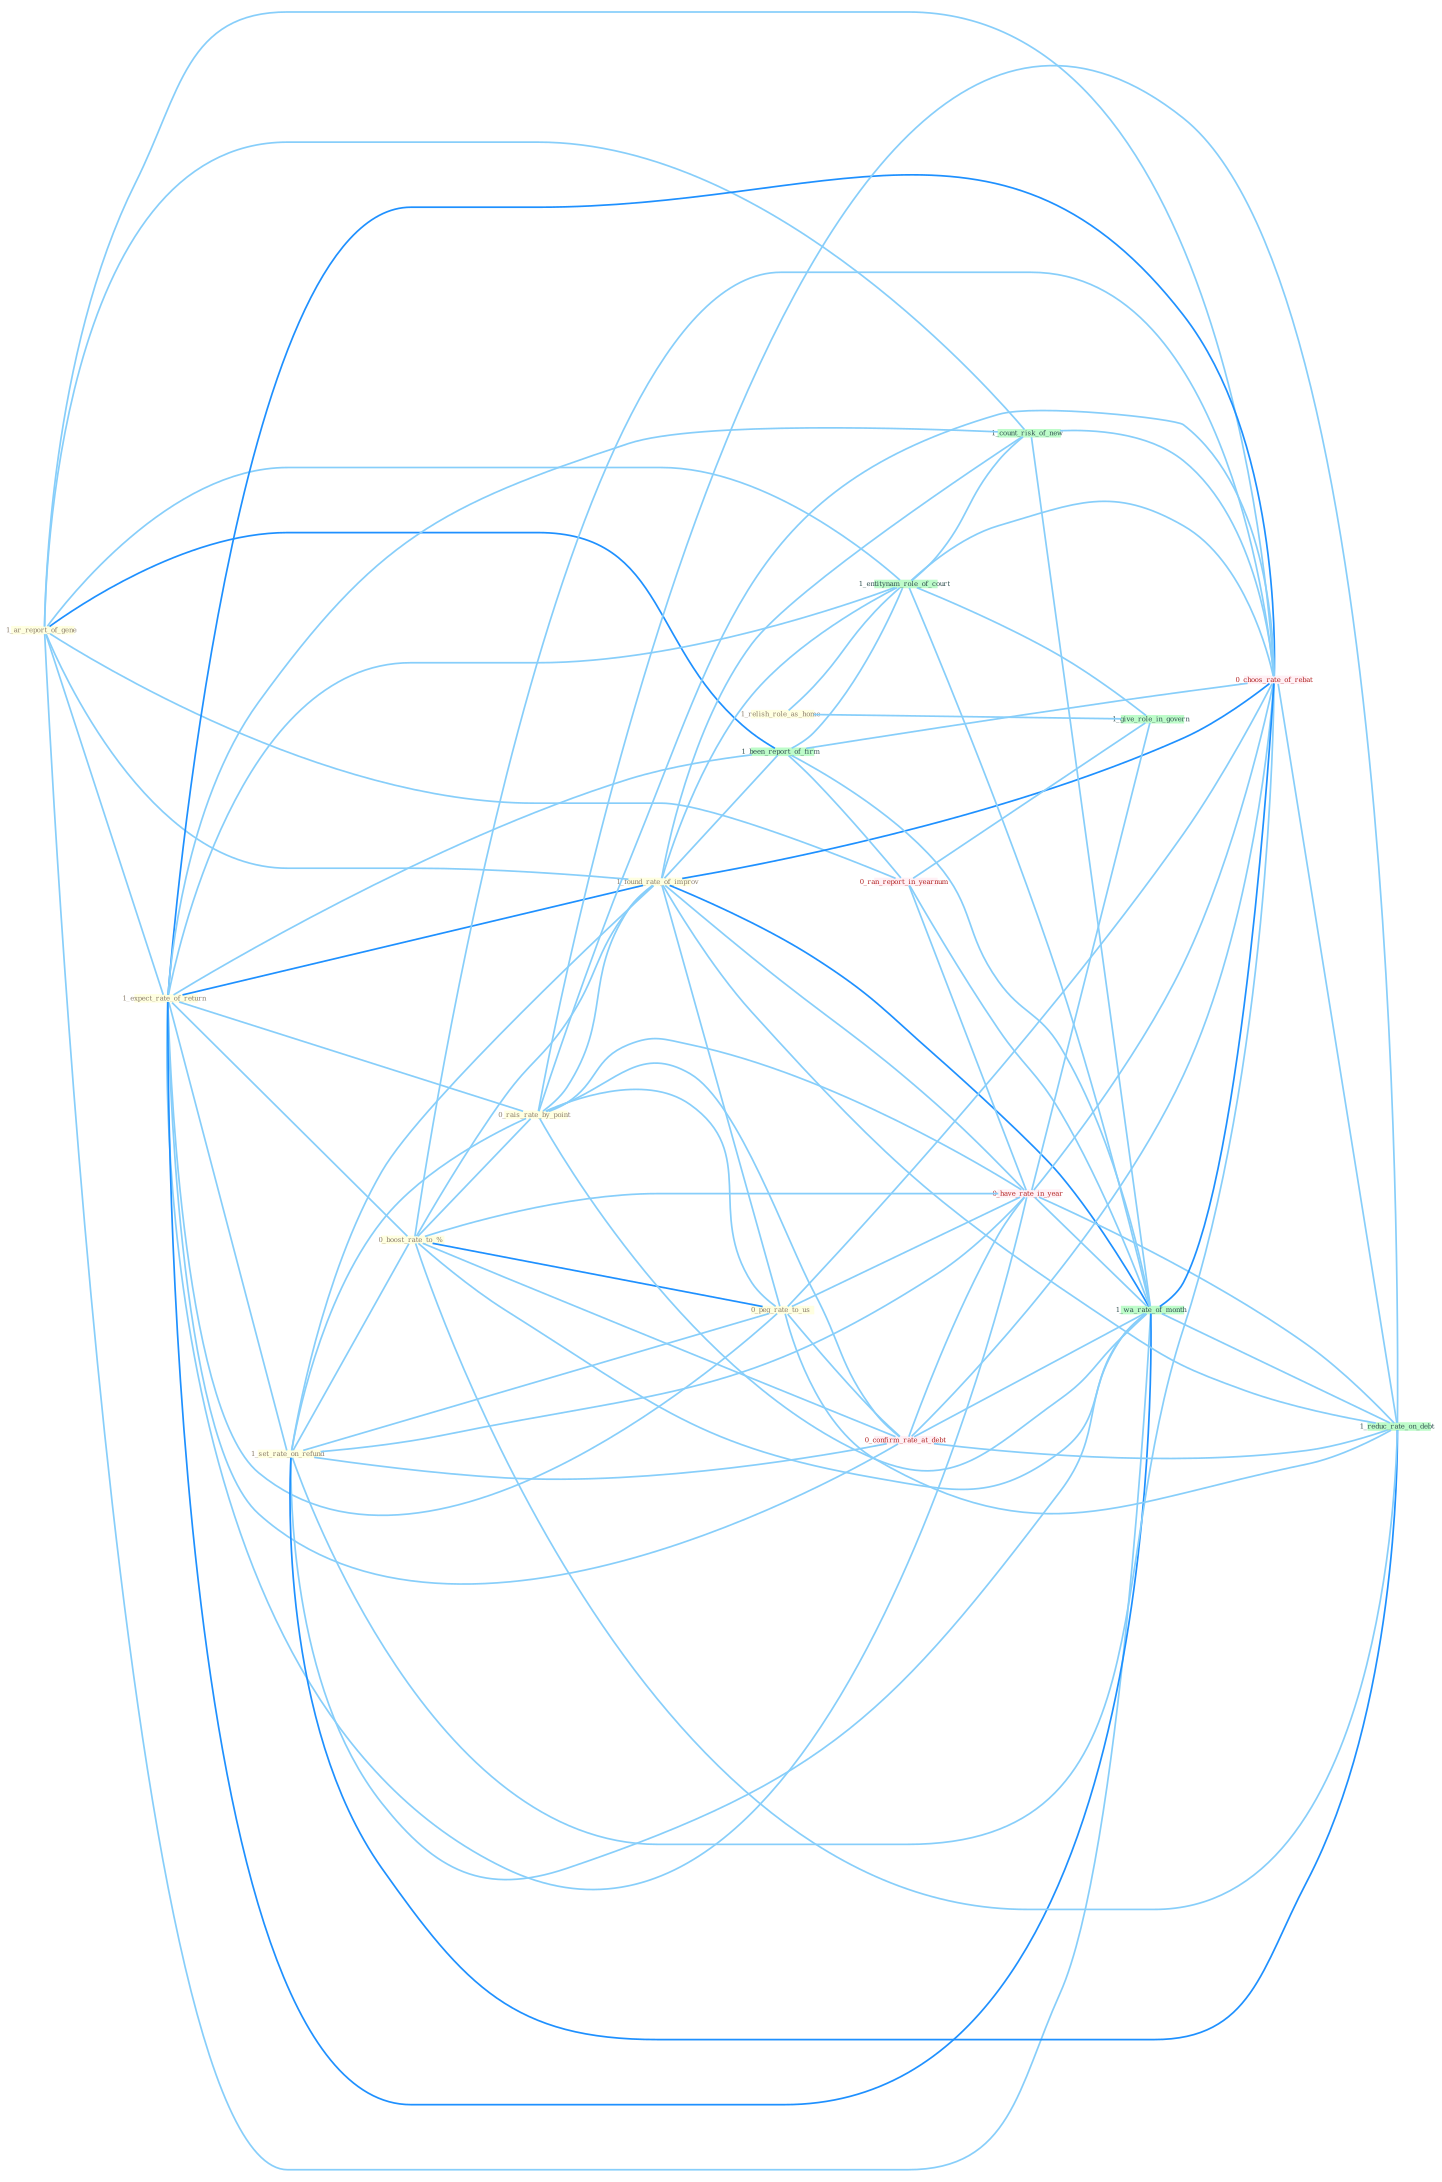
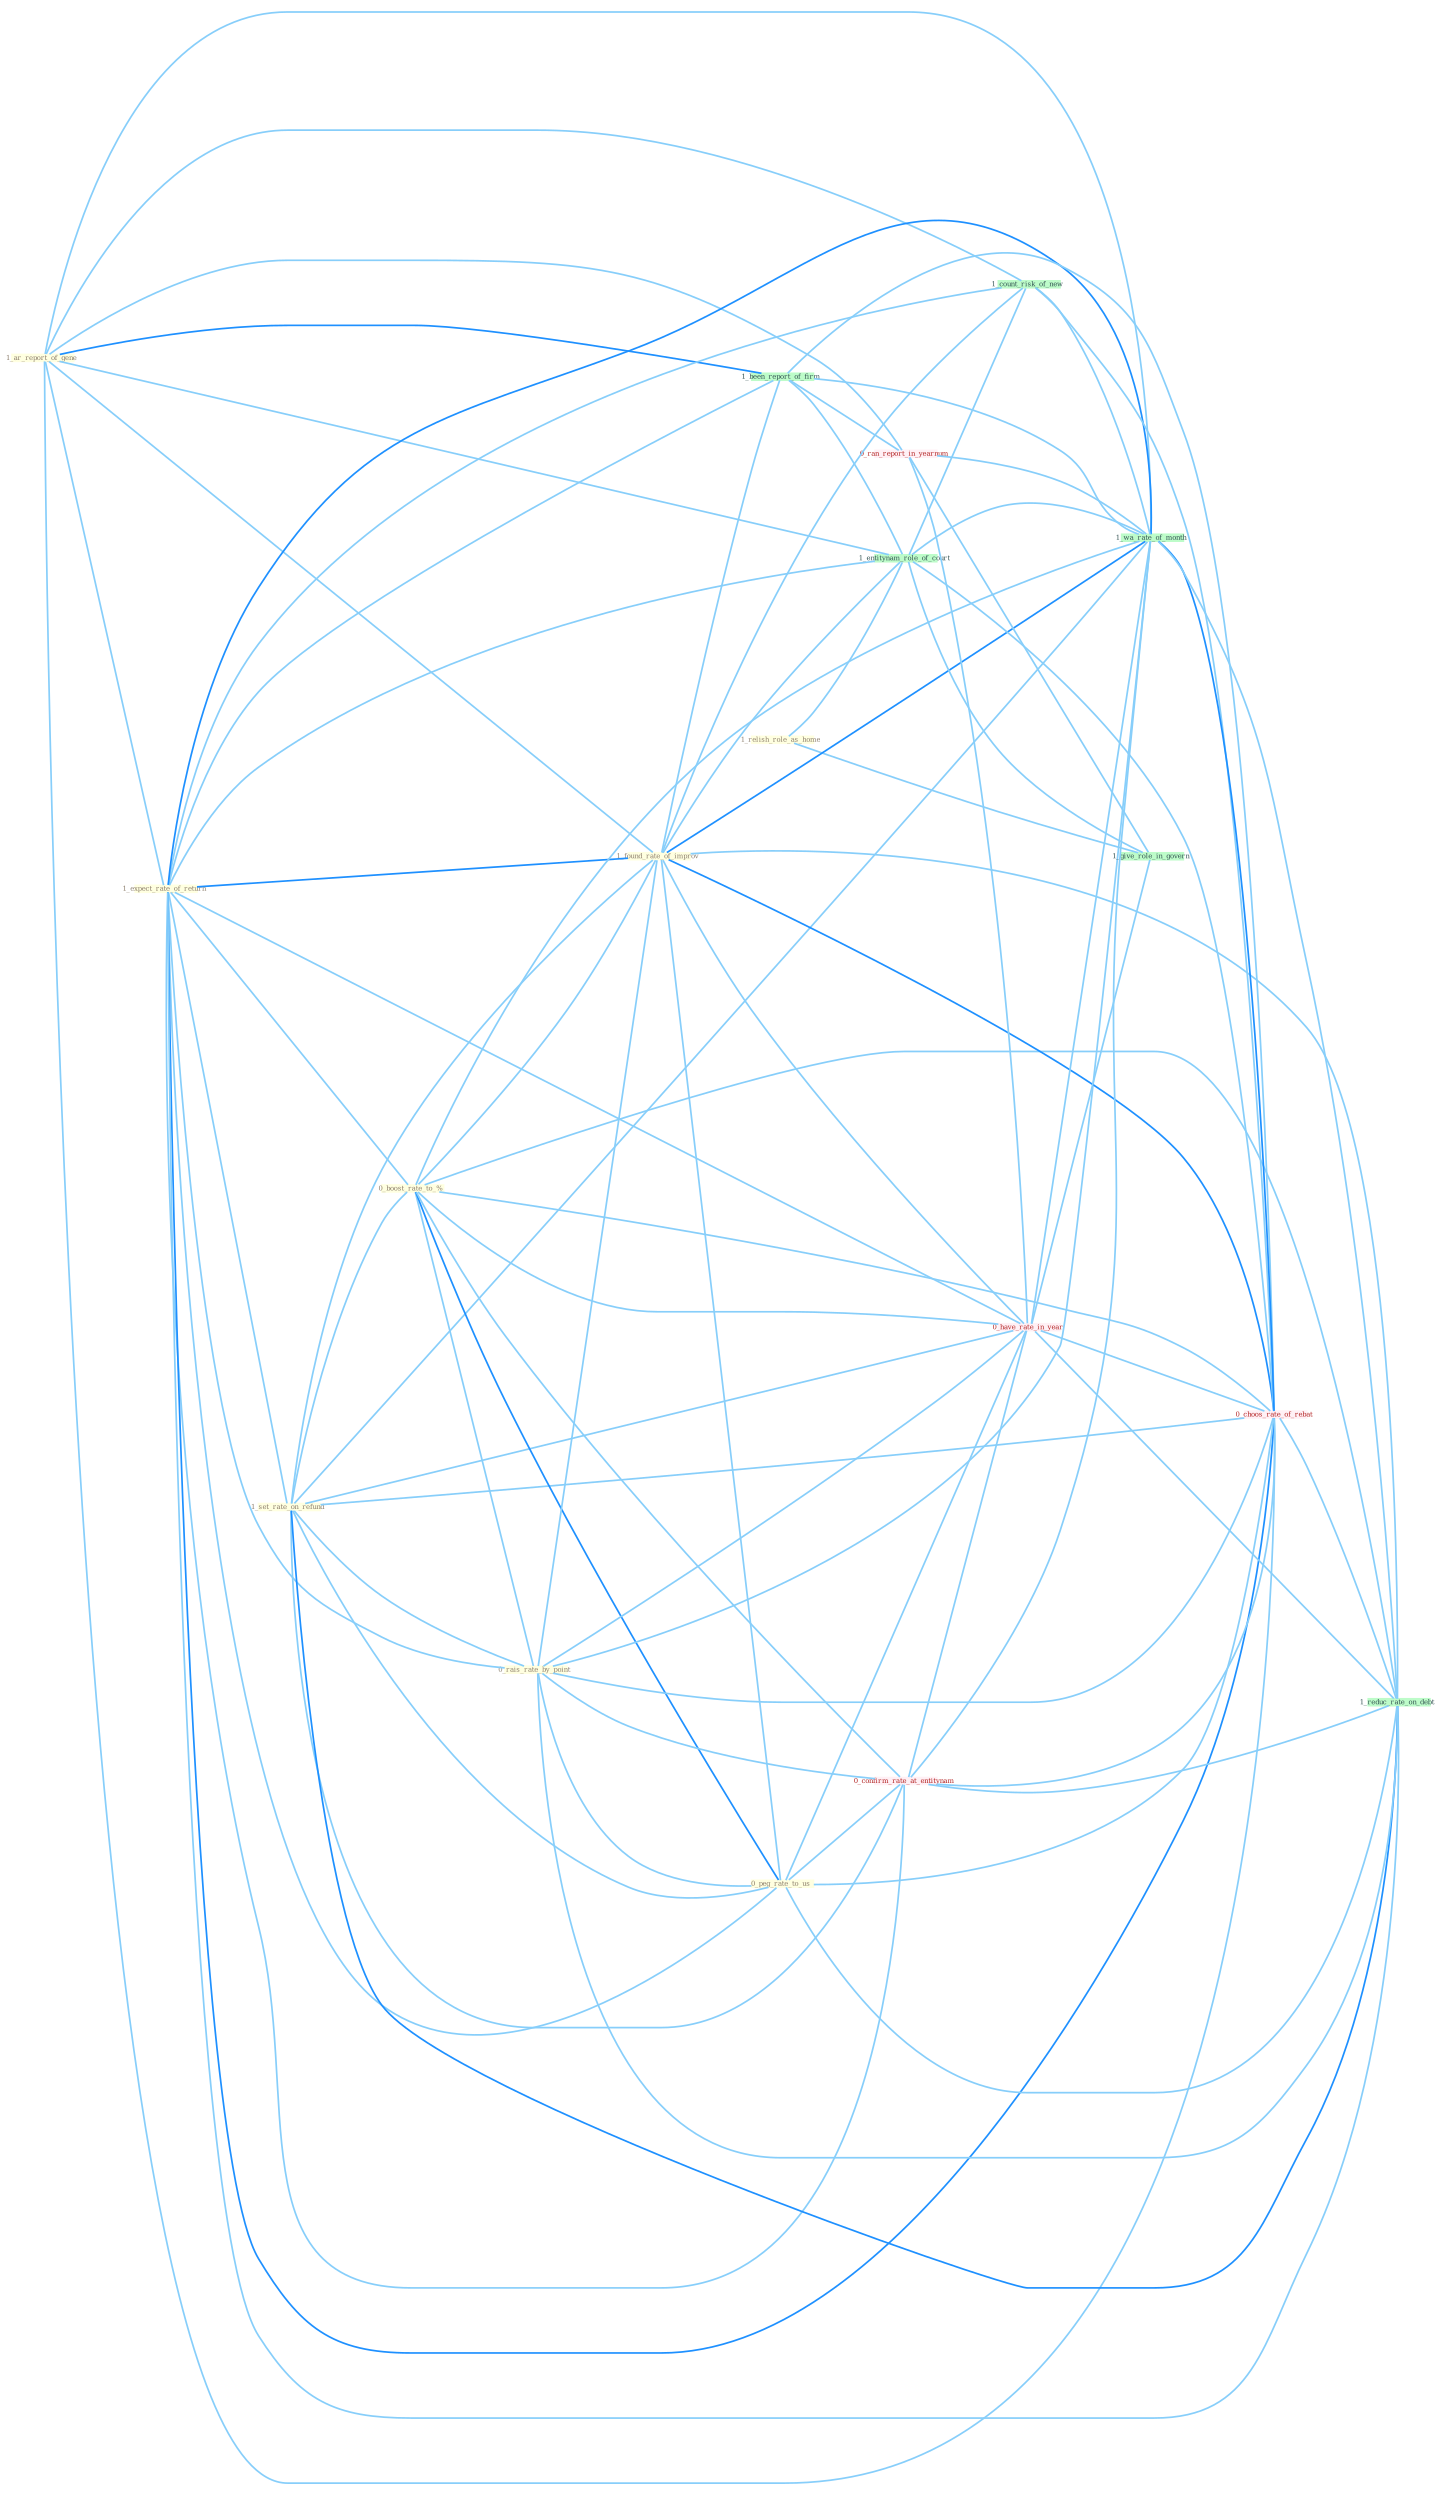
(906, 1440) -> (906, 1781)
none -> (367, 2415)
